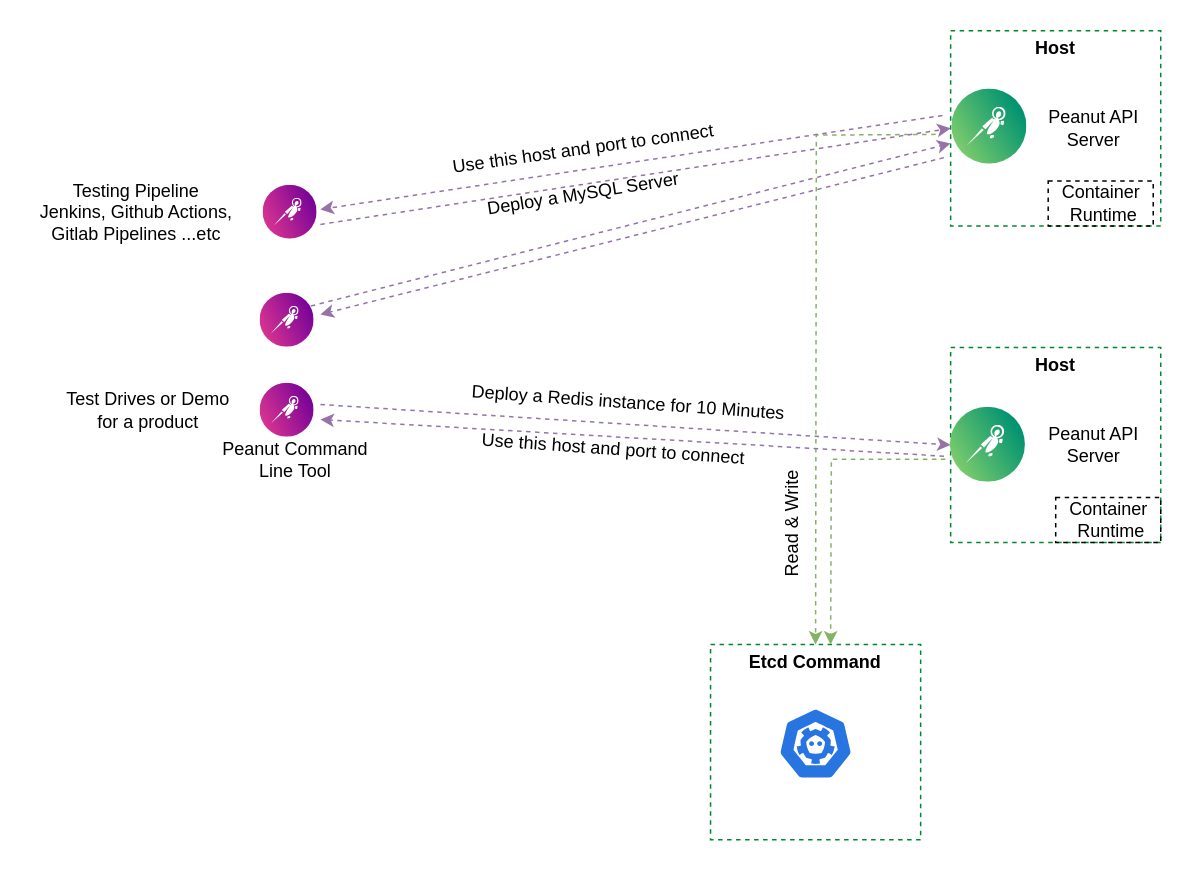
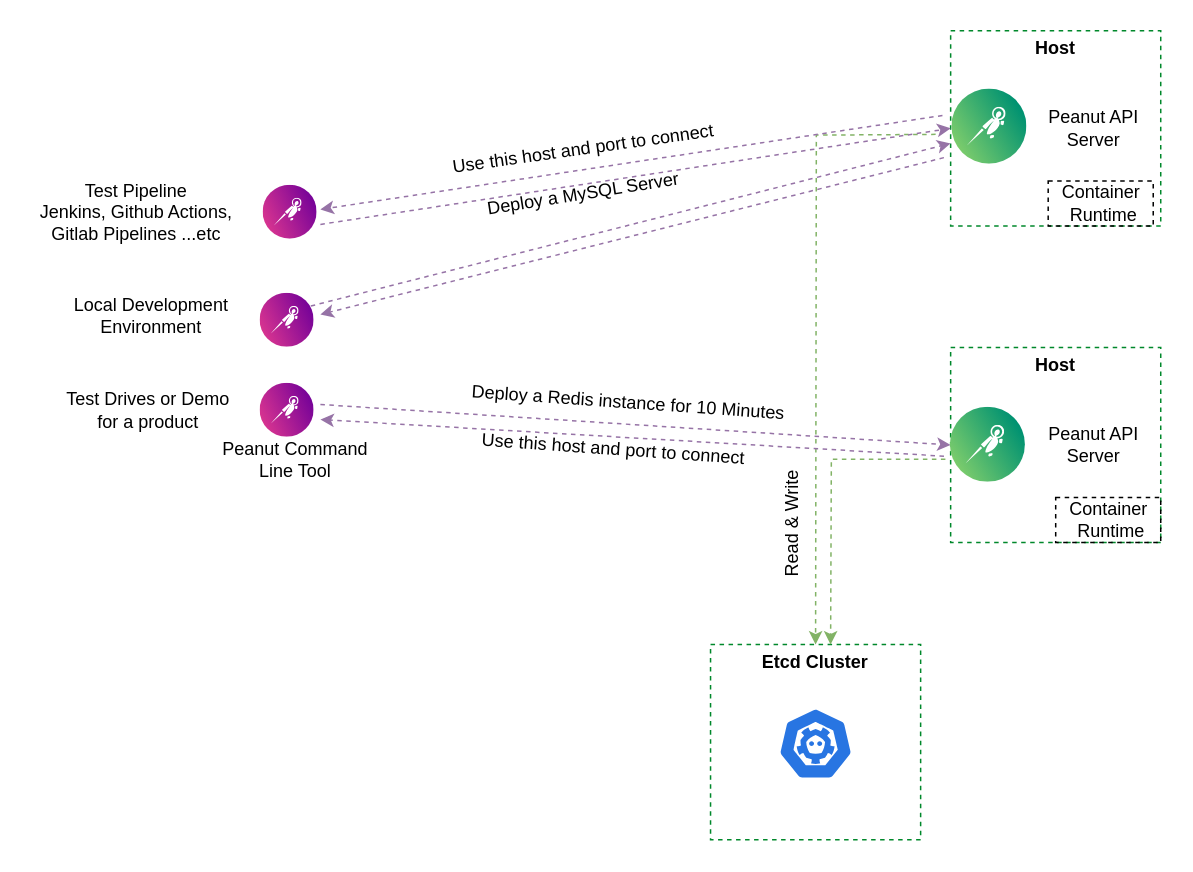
(137, 212) -> (137, 212)
none -> (151, 316)
(815, 663) -> (815, 663)
